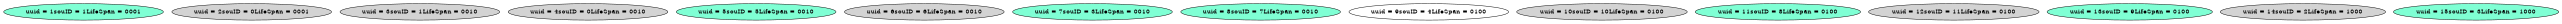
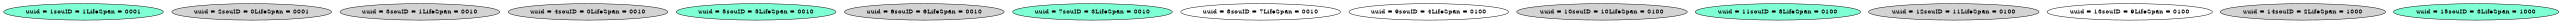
(1261, 12) -> (1261, 12)
(2130, 12) -> (2130, 12)
